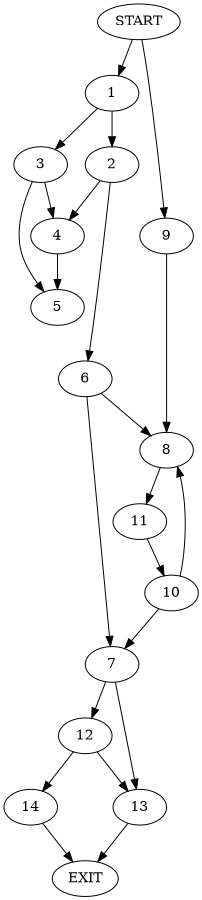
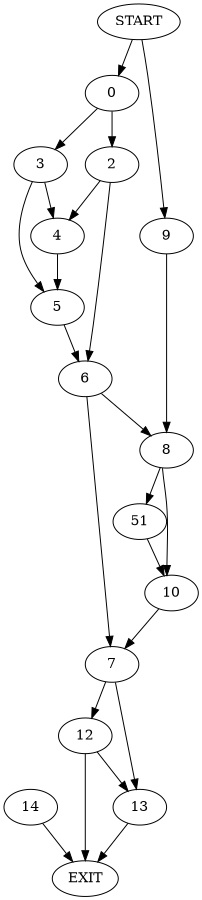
(112, 93) -> (112, 93)
none -> (70, 338)
(140, 522) -> (140, 522)
(185, 526) -> (167, 517)
(61, 768) -> (85, 802)
